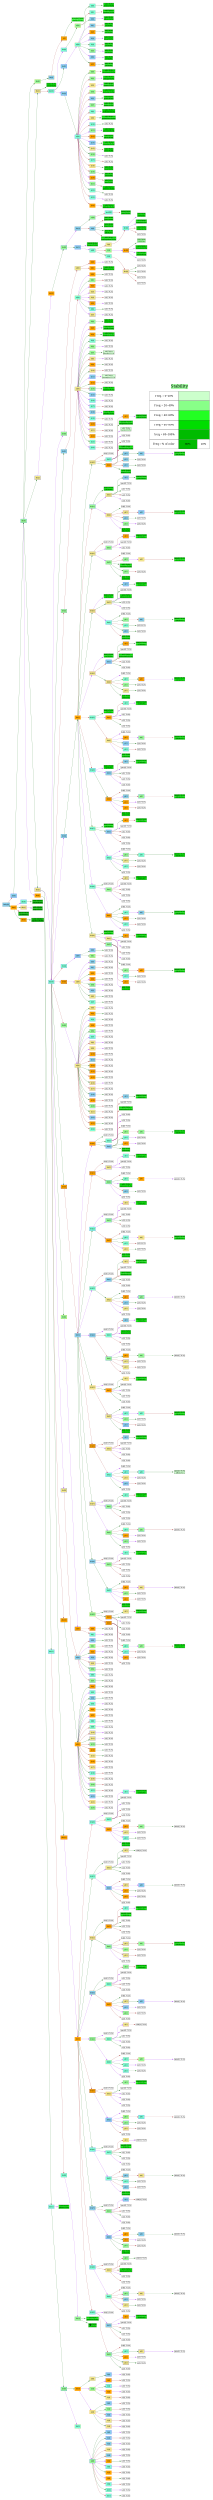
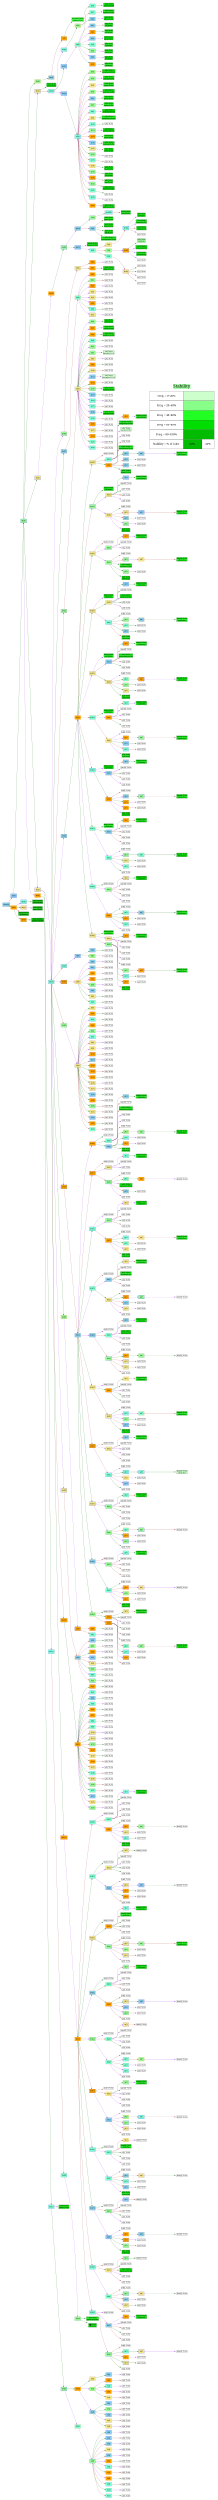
(164, 444) -> (167, 444)
(92, 2412) -> (92, 2412)
